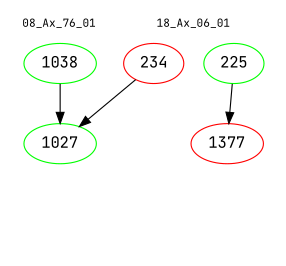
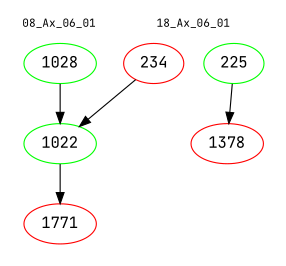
(60, 24) -> (60, 24)
(60, 63) -> (60, 63)
(60, 144) -> (60, 144)
(227, 144) -> (227, 144)
none -> (60, 224)
